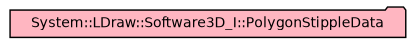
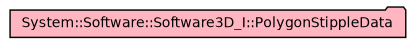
(208, 24) -> (208, 24)
